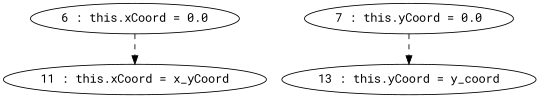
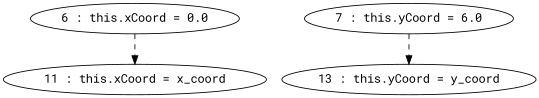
(409, 19) -> (409, 19)
(135, 80) -> (135, 80)
